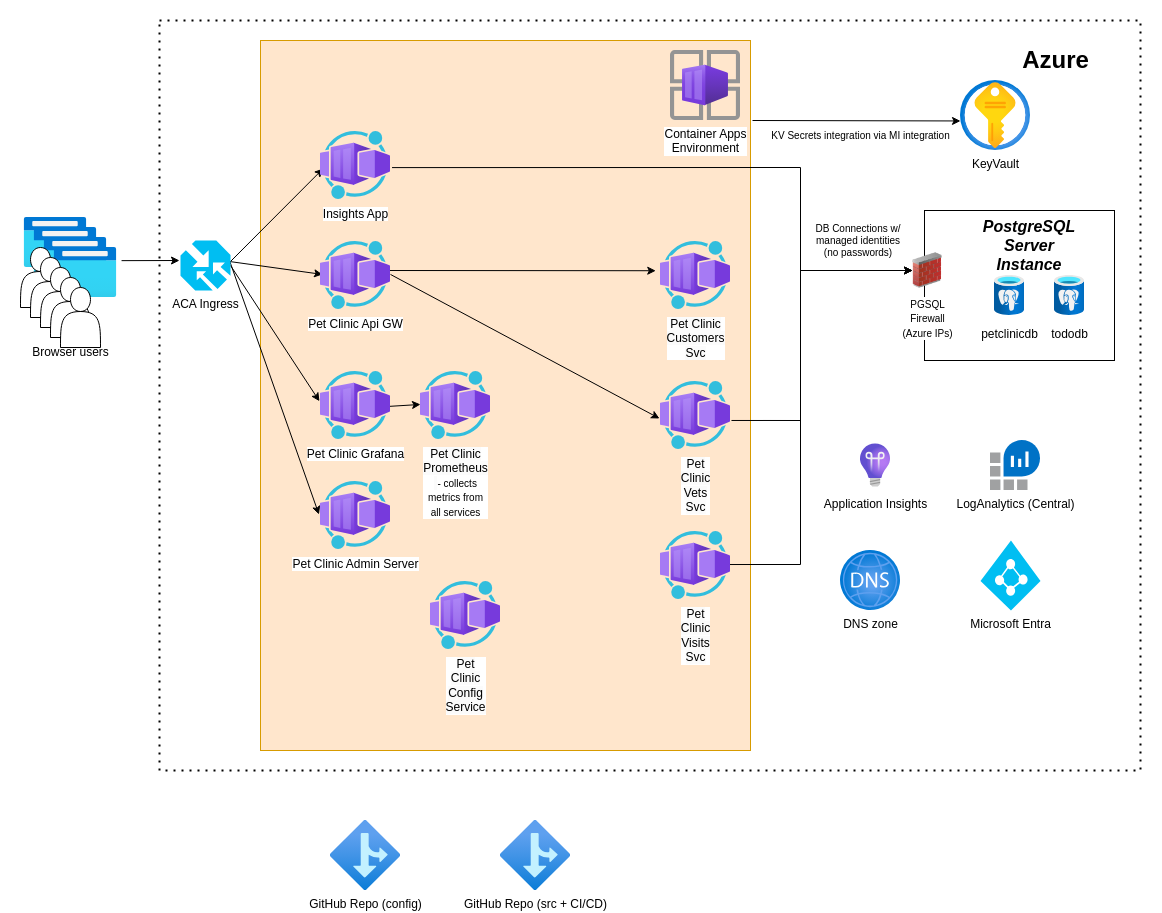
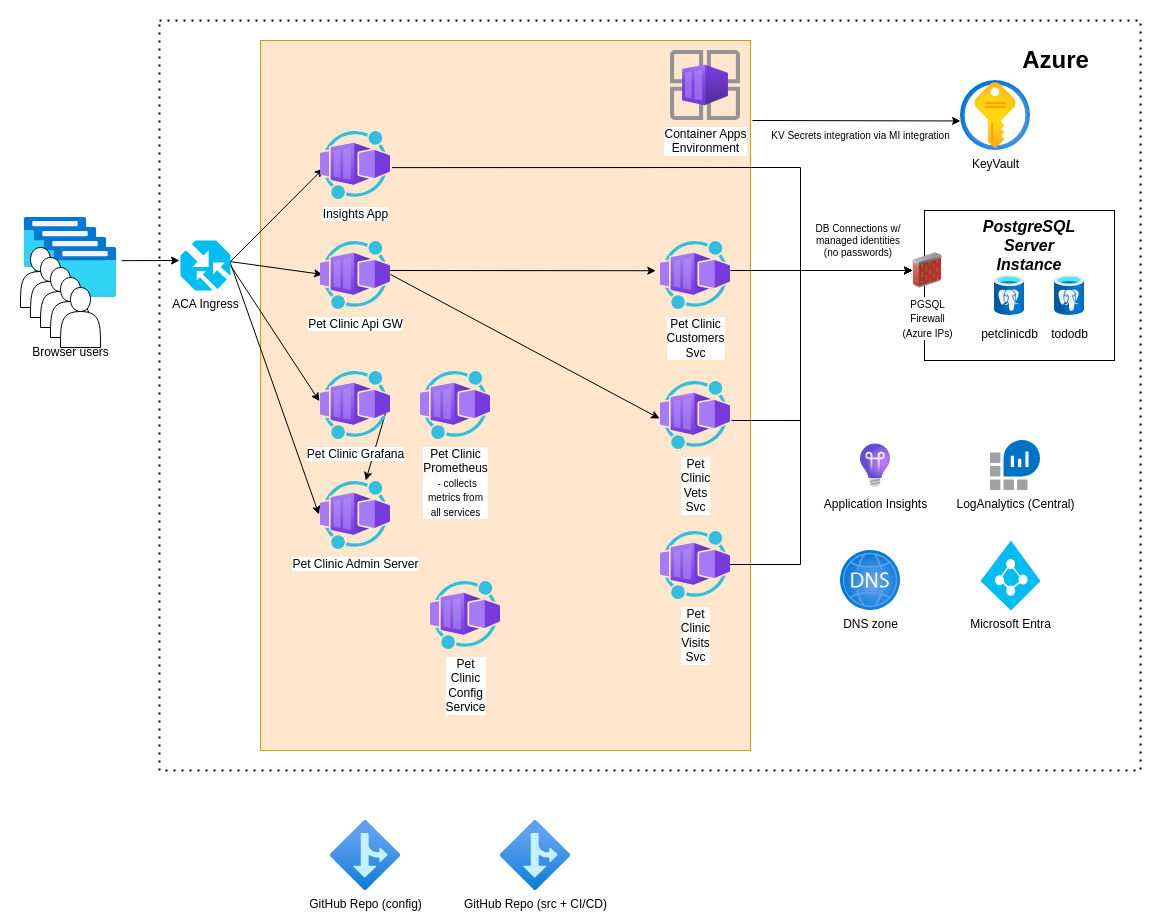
none -> (764, 271)
(401, 406) -> (381, 430)
